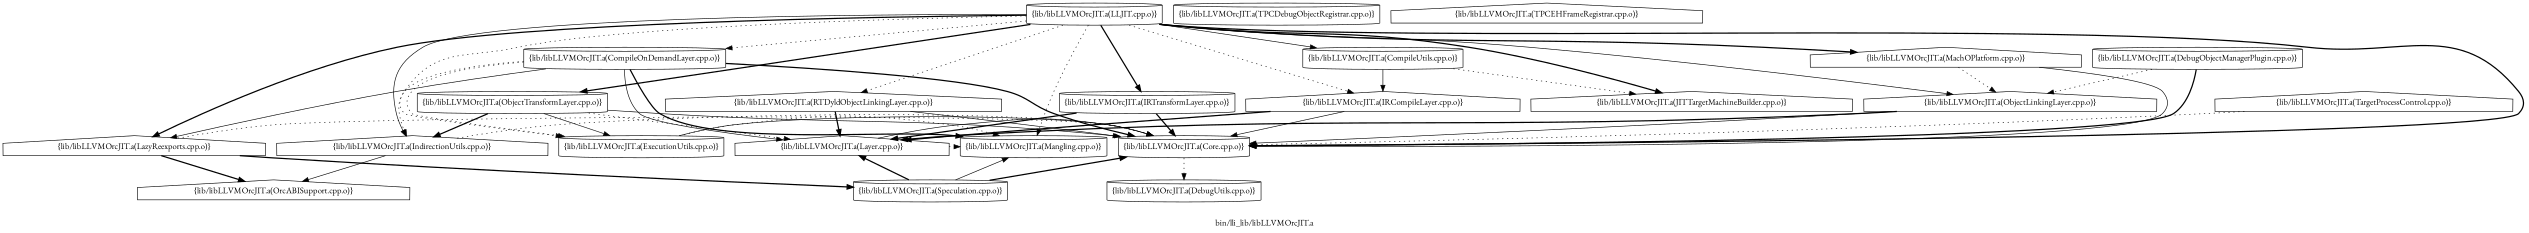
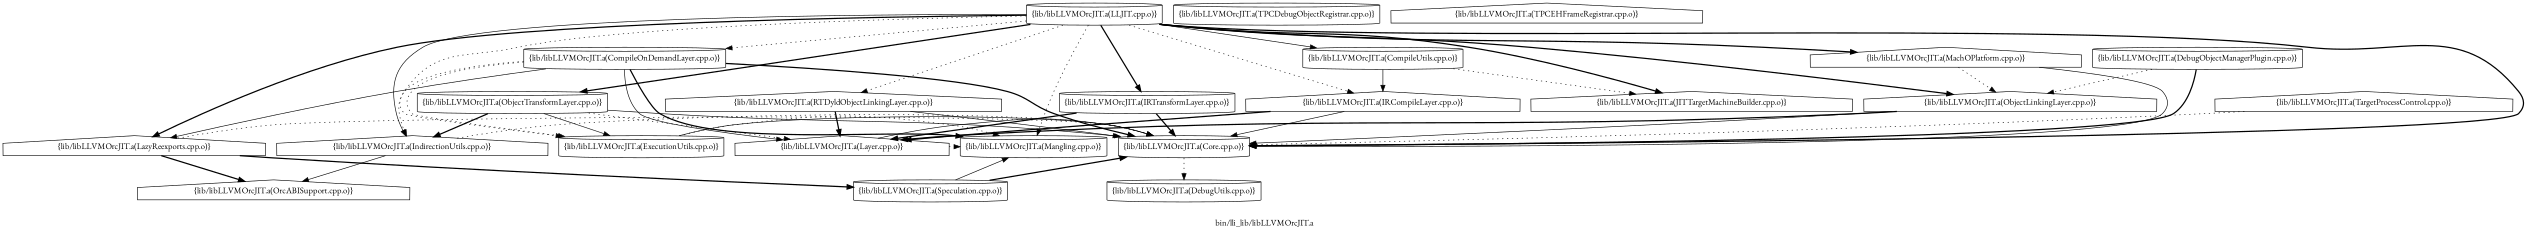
(1554, 50) -> (1554, 50)
(887, 169) -> none
